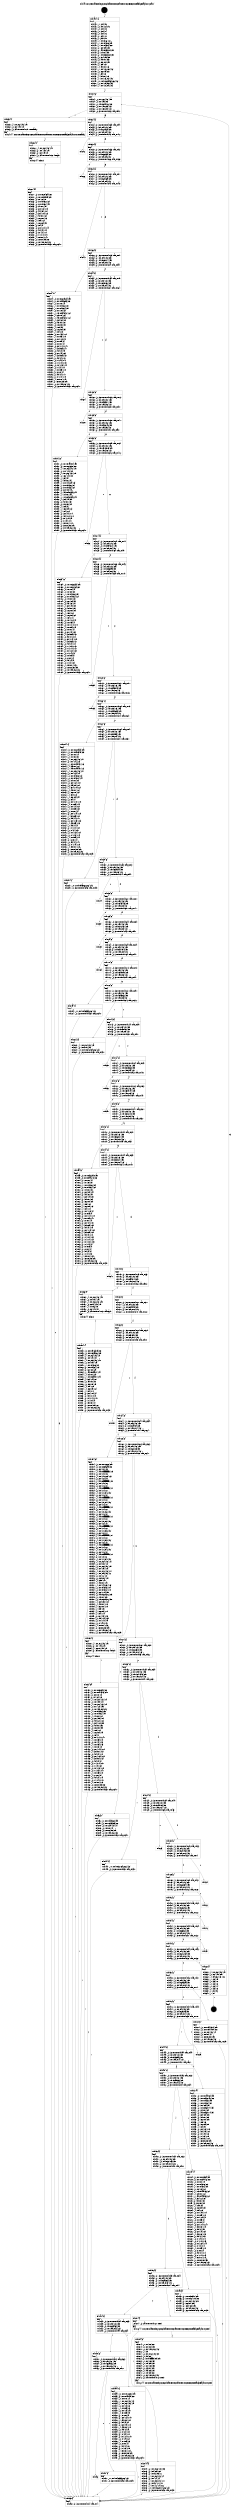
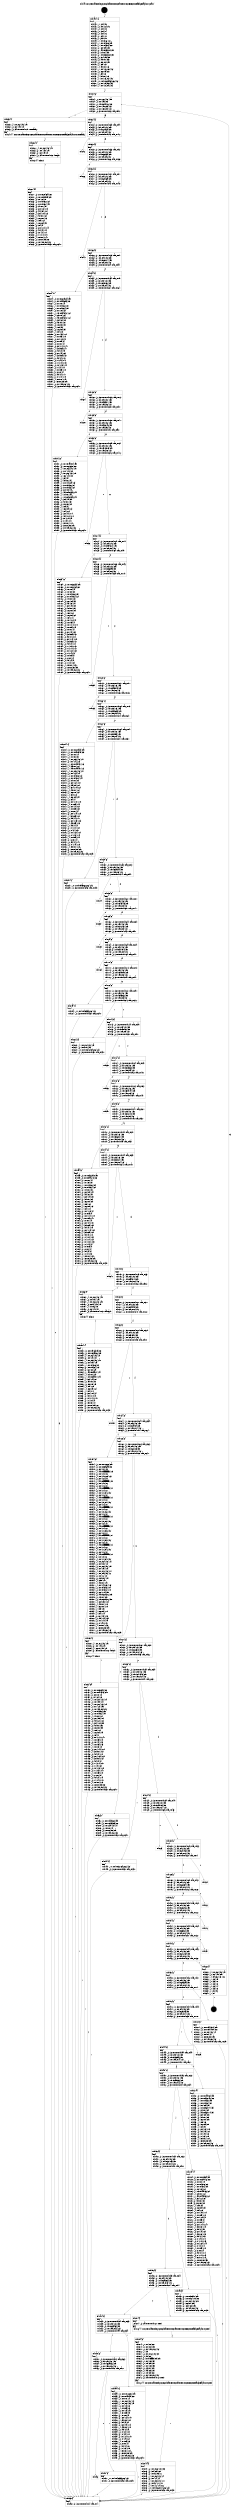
(104, 164) -> none
(147, 2389) -> (165, 2423)
